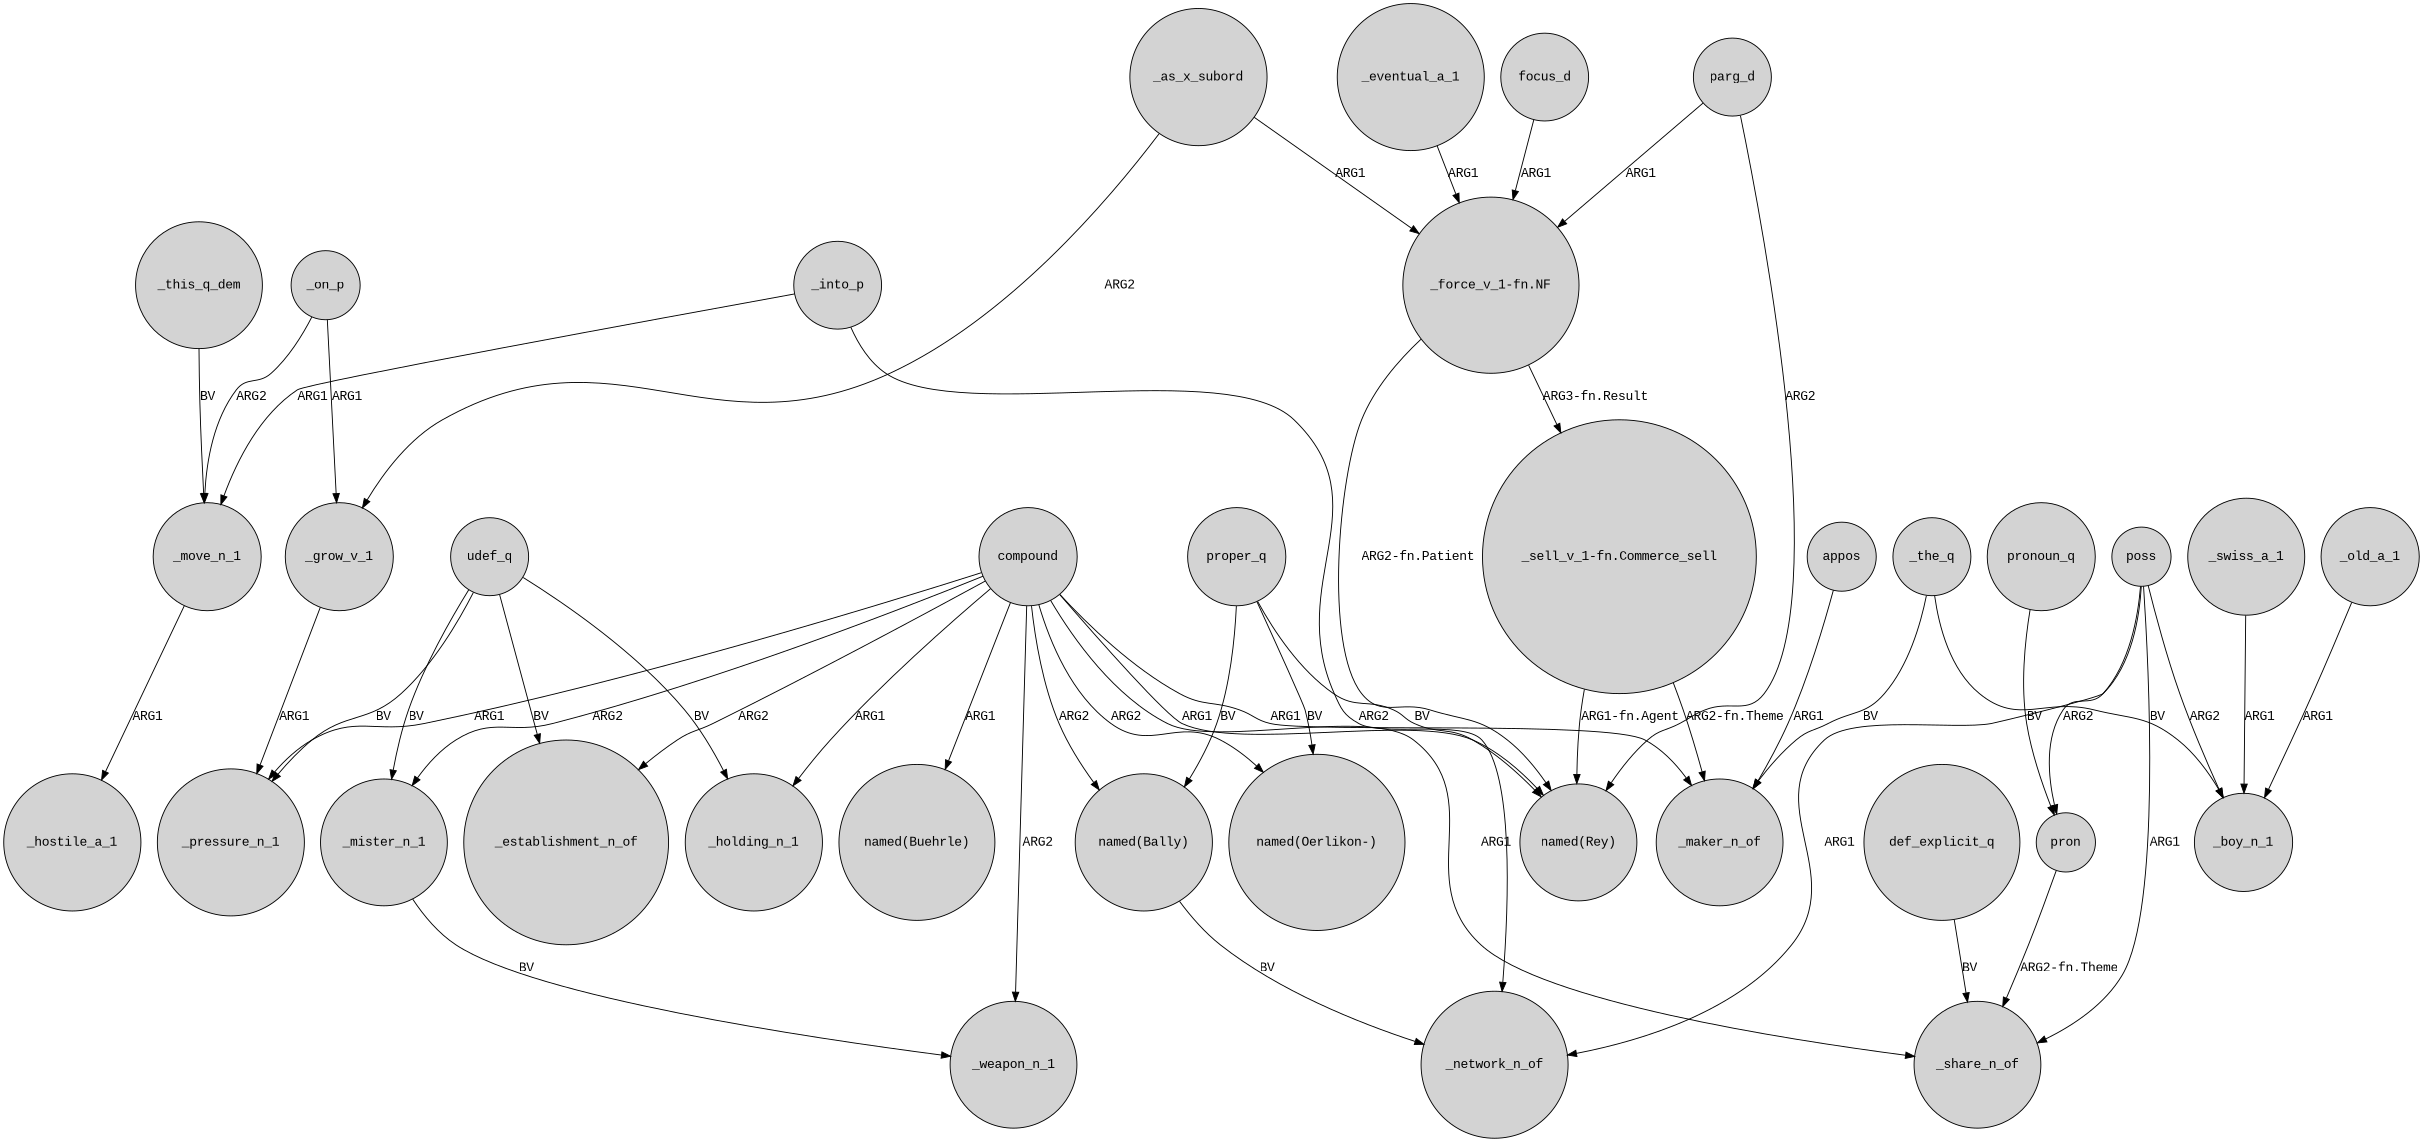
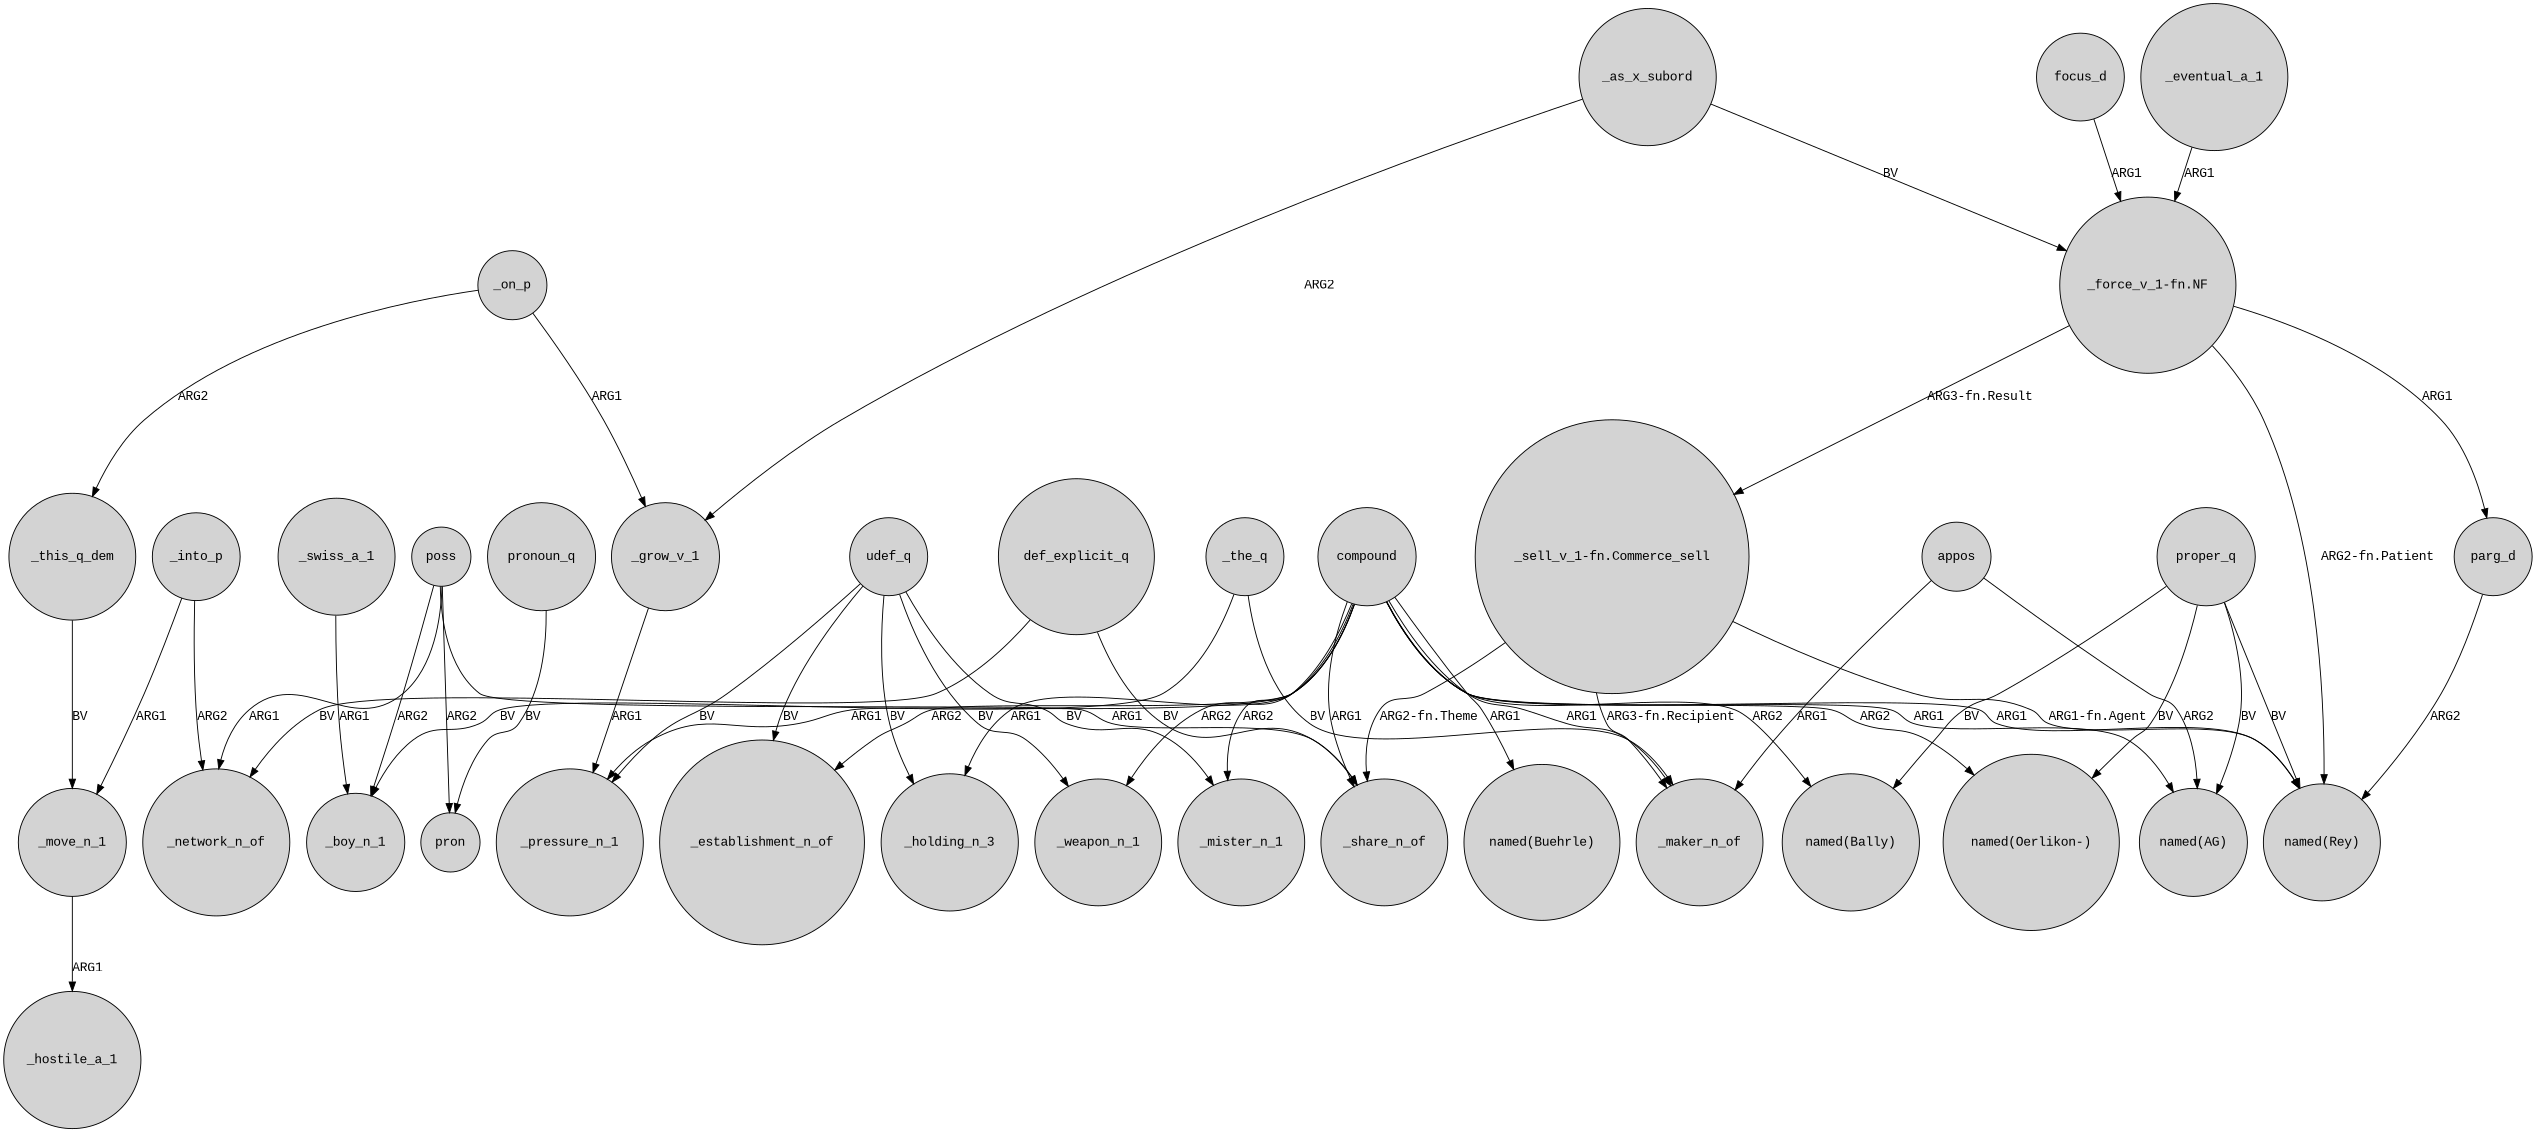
(1634, 162) -> (2388, 376)
(1351, 174) -> (1890, 174)
(236, 390) -> (263, 349)
(2370, 557) -> none
(1735, 717) -> (1671, 717)
(754, 842) -> (950, 842)
none -> (2193, 842)
(2032, 935) -> (1416, 697)
(1287, 988) -> (458, 698)
(663, 1010) -> (953, 697)
